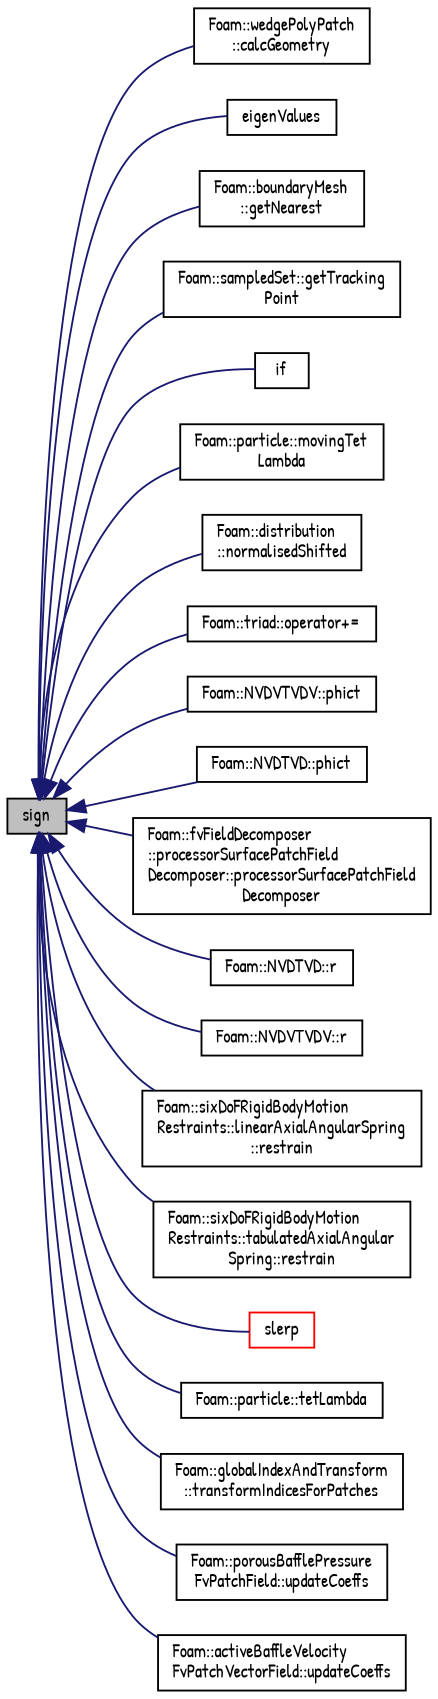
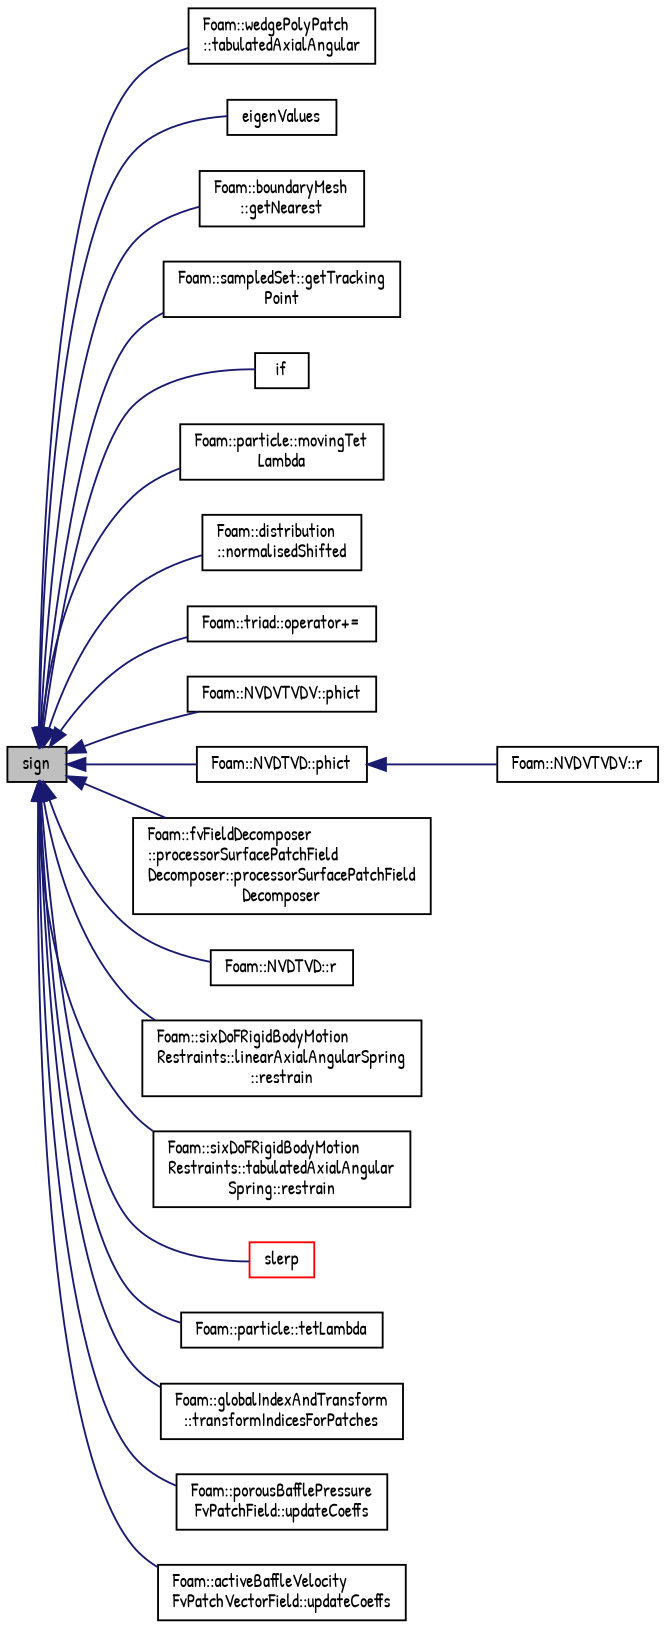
(282, 36) -> (282, 36)
(99, 966) -> (442, 764)
